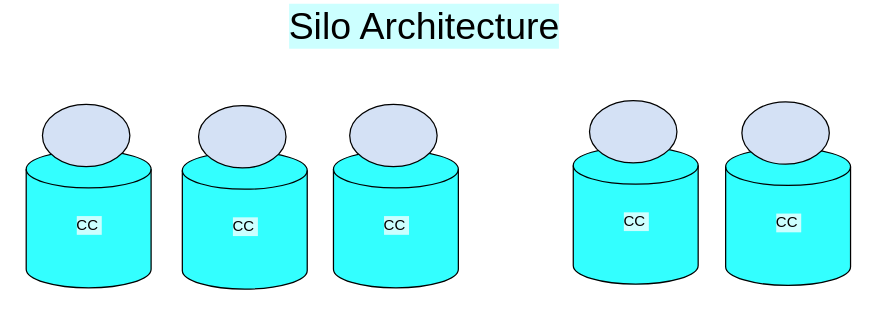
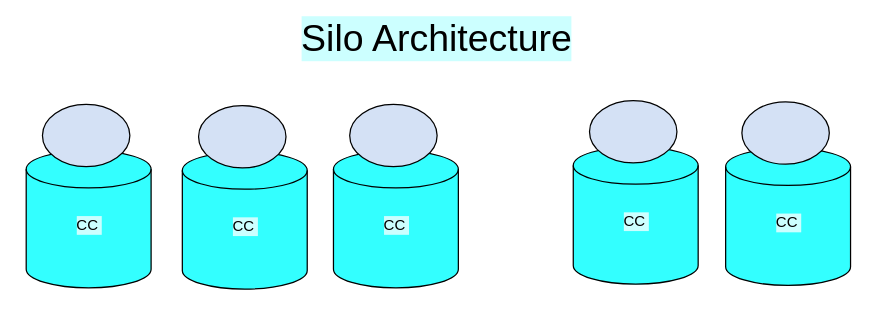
(424, 26) -> (437, 38)
